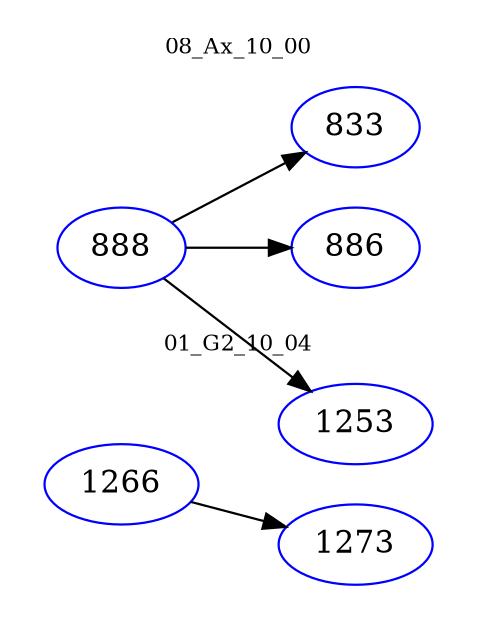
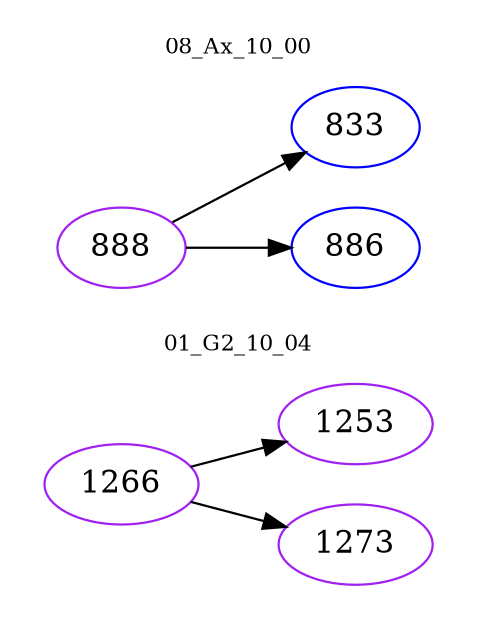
(122, 248) -> (122, 248)
(241, 338) -> (227, 457)
(356, 424) -> (356, 424)
(122, 484) -> (122, 484)
(356, 545) -> (356, 545)
